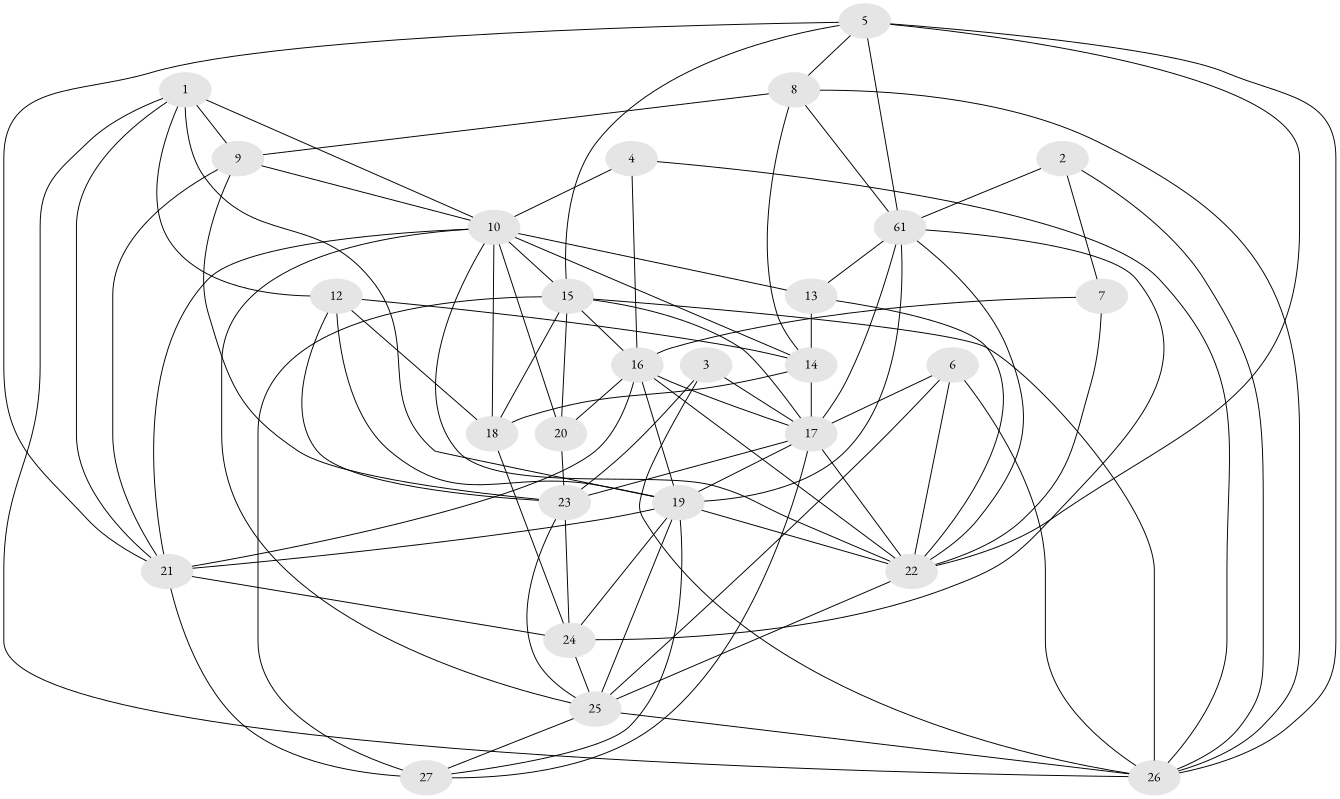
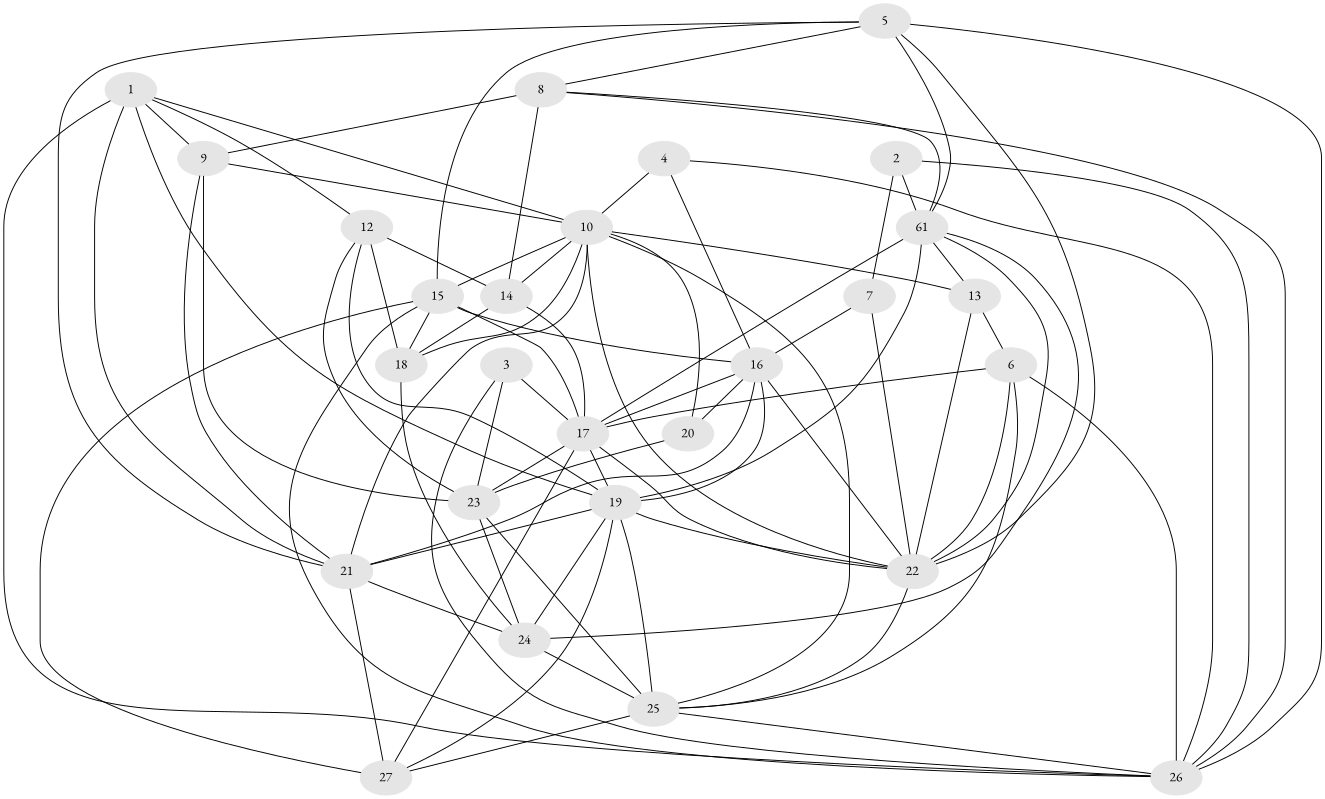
(811, 331) -> (993, 331)
(564, 365) -> none
